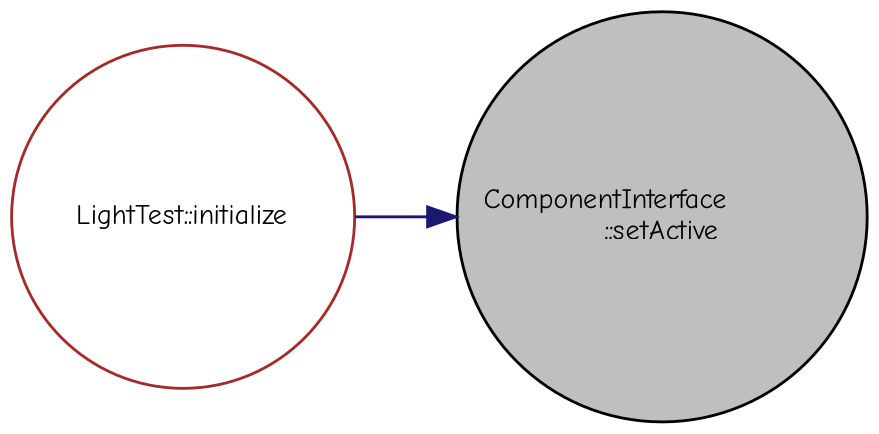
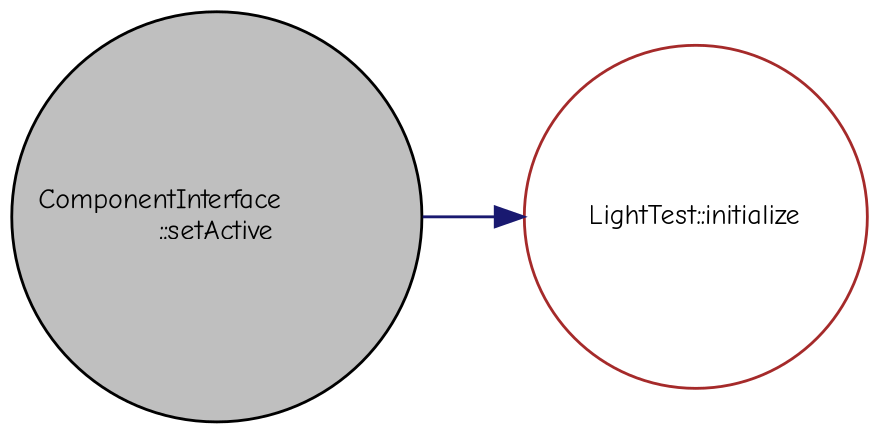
(391, 217) -> (459, 217)
